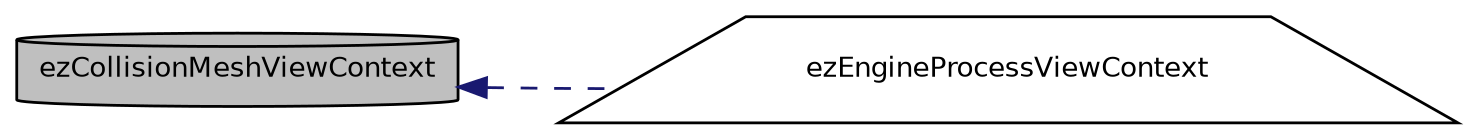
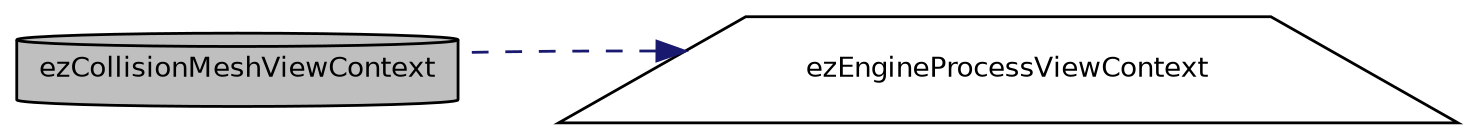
(553, 88) -> (557, 51)
